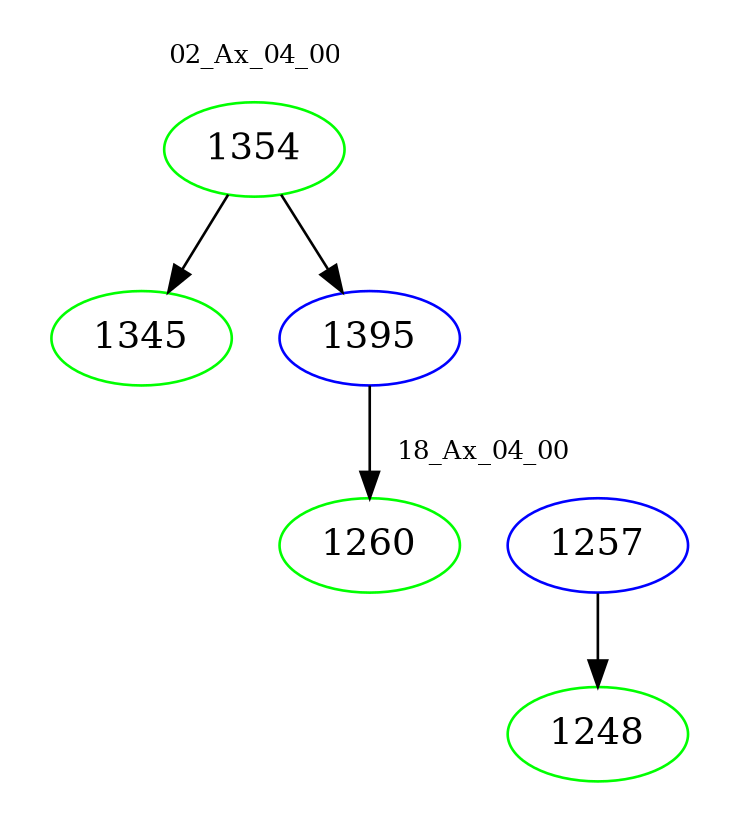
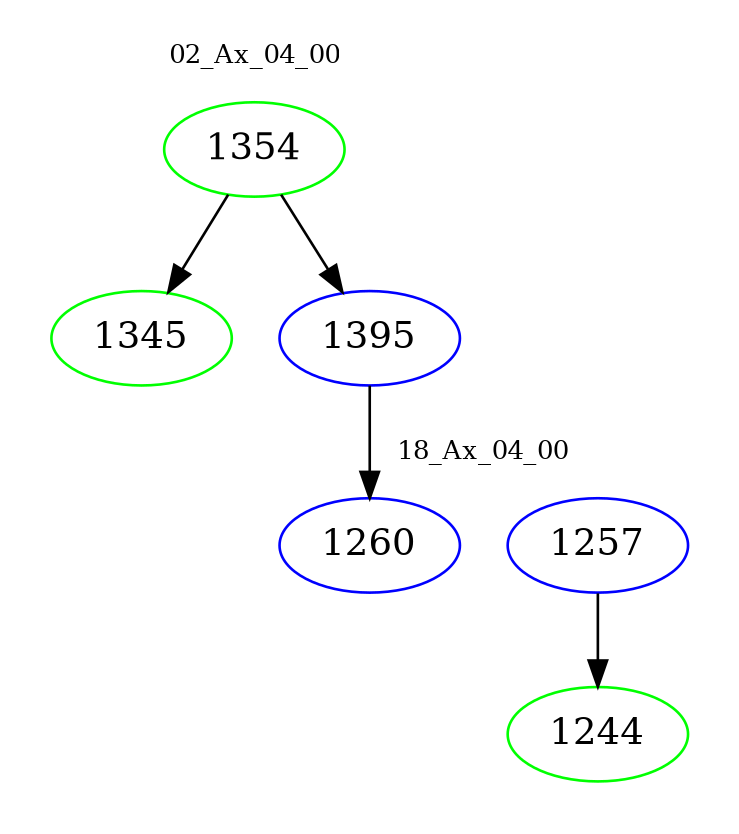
(370, 545) -> (370, 545)
(598, 734) -> (598, 734)
